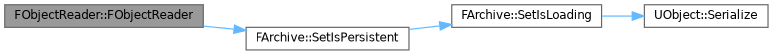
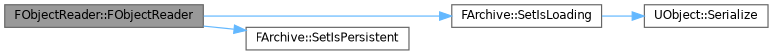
(424, 28) -> (322, 16)
